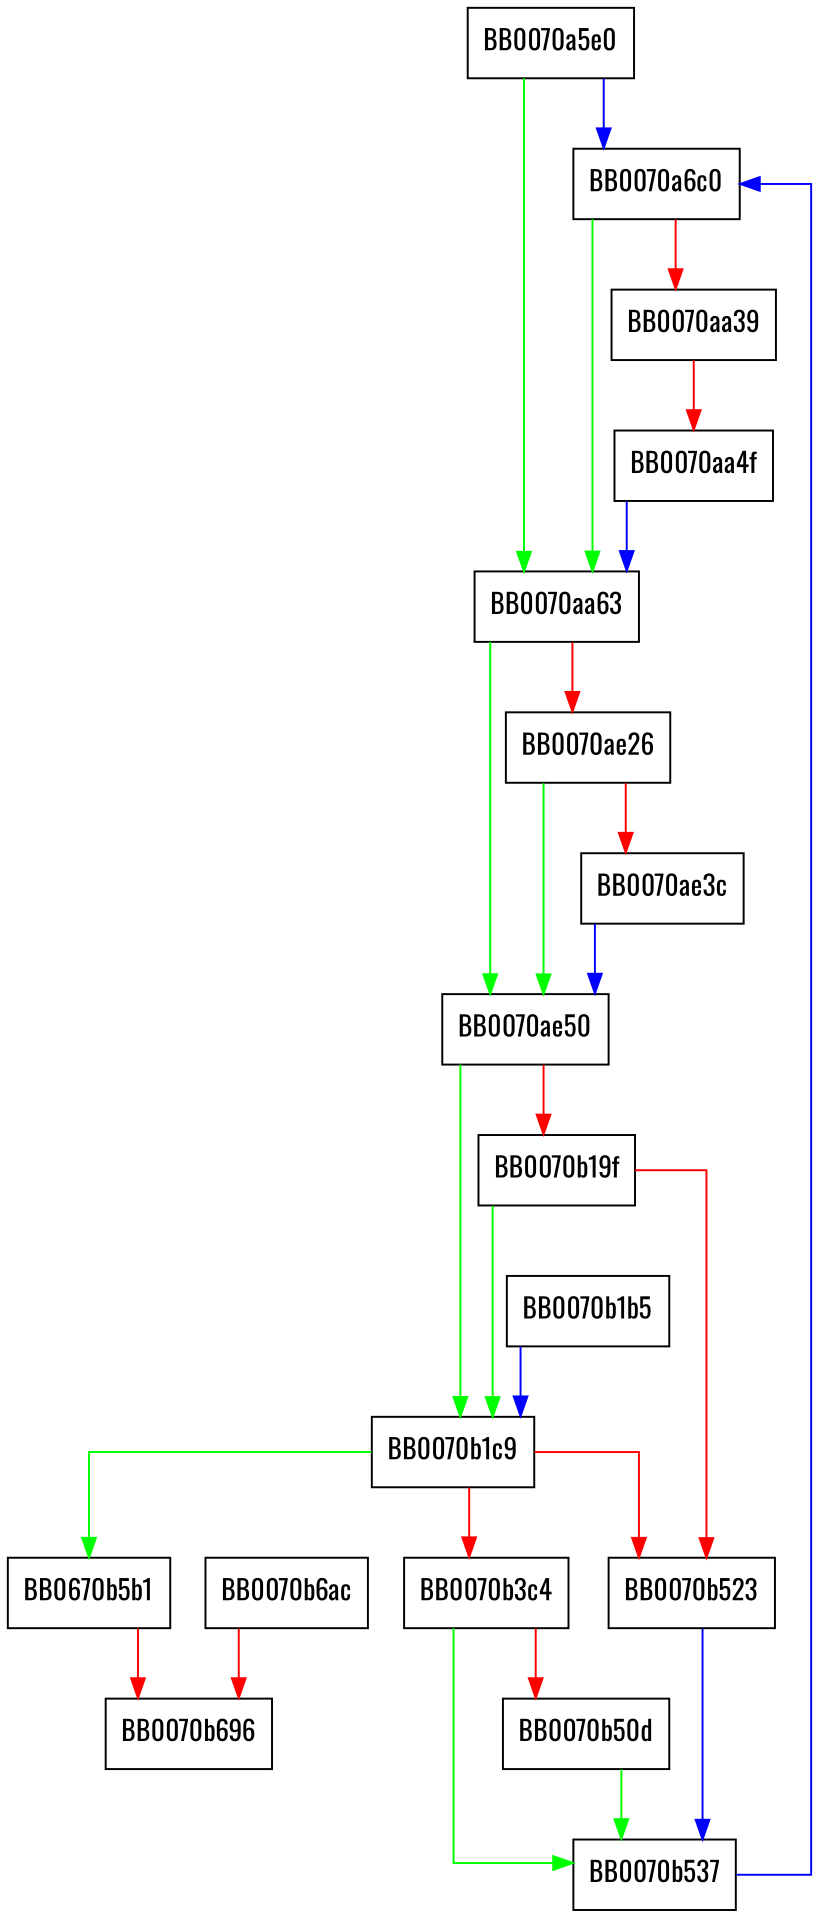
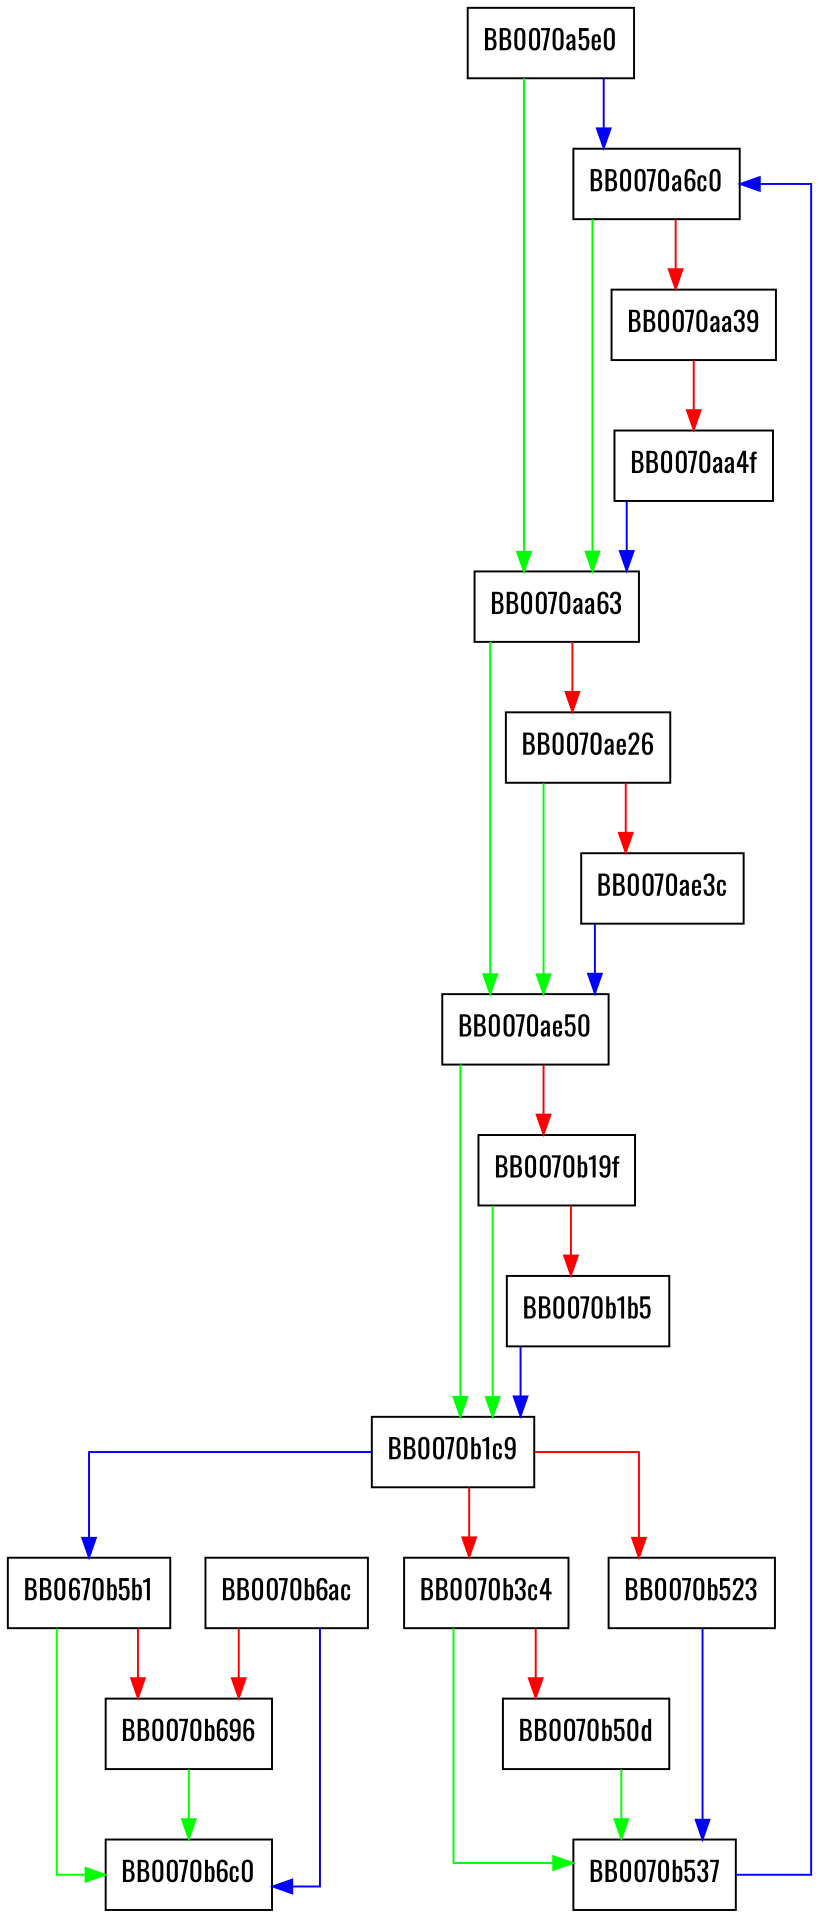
(706, 1318) -> (571, 1231)
(187, 1452) -> (187, 1452)
none -> (189, 1875)
